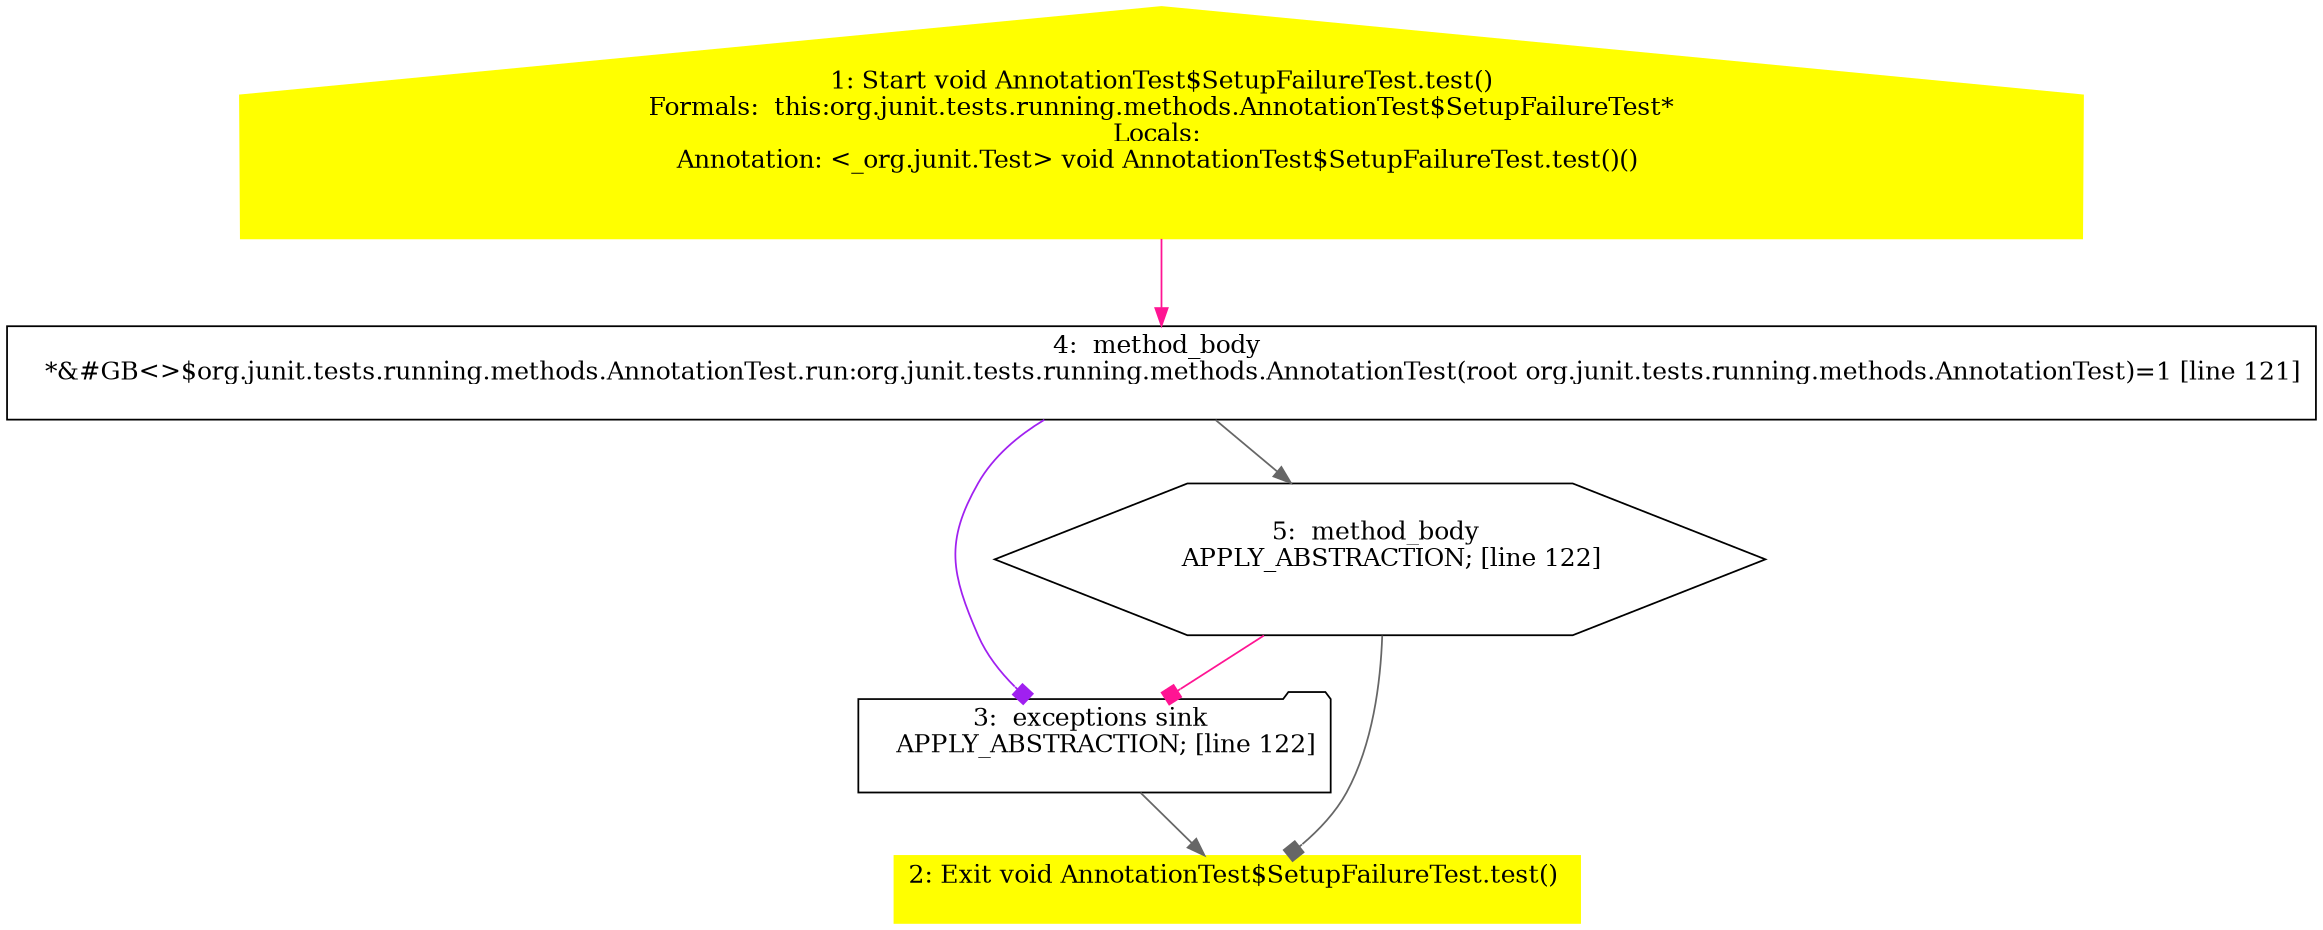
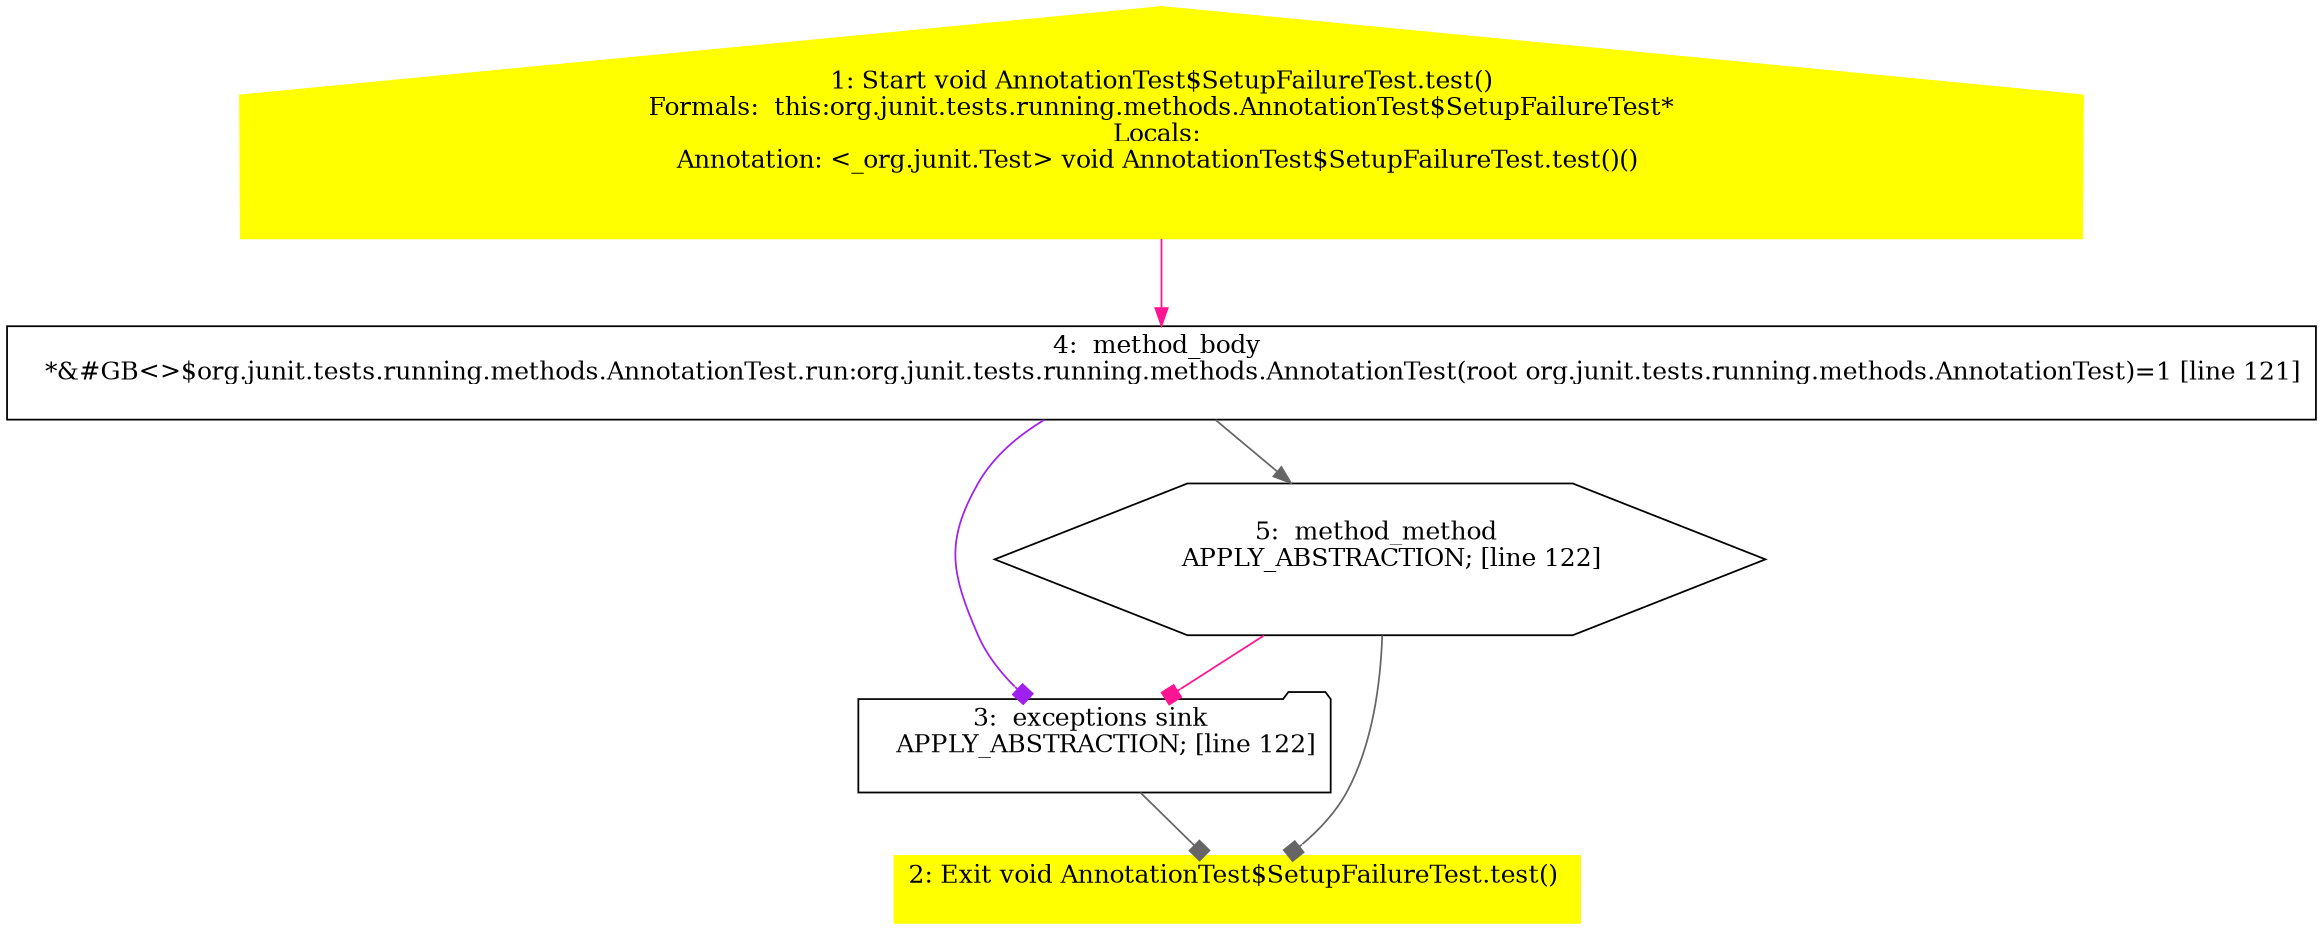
(1380, 559) -> (1380, 559)
(1166, 818) -> (1166, 818)
